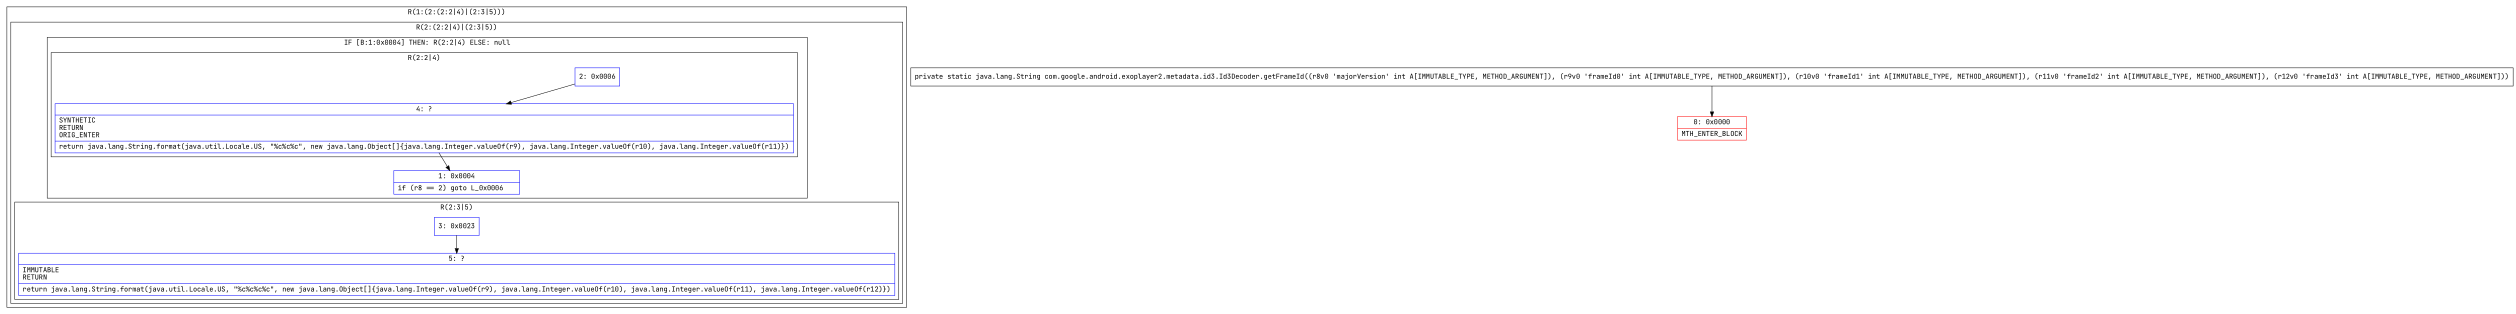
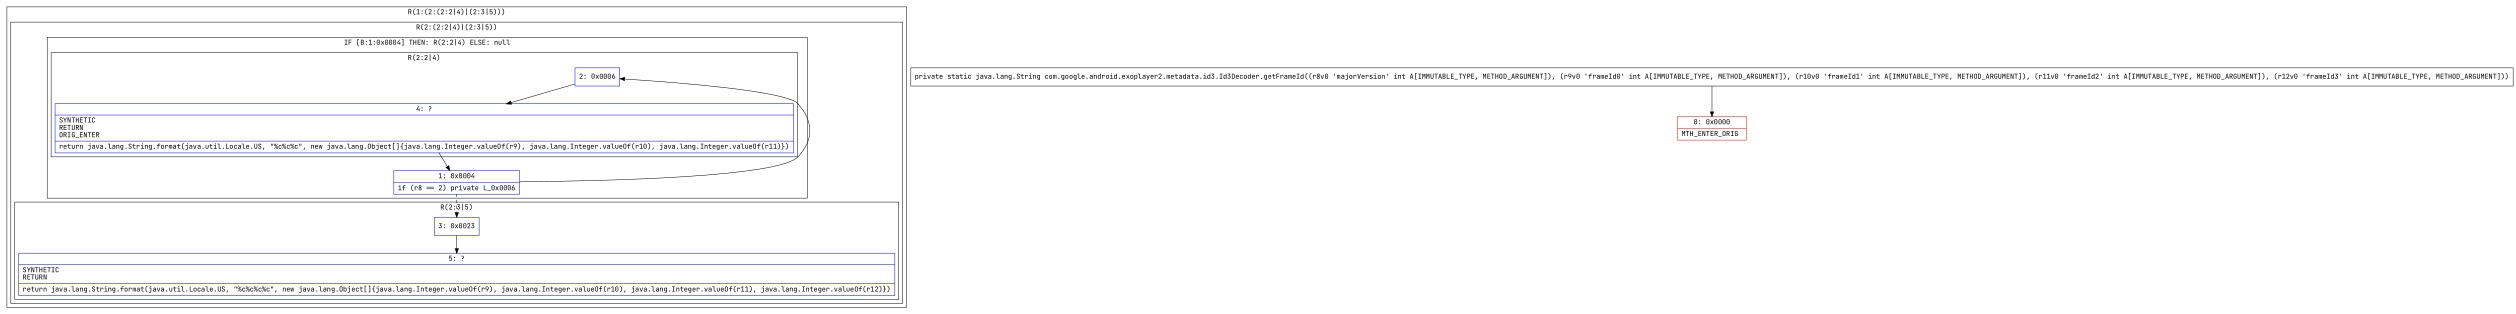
(1712, 134) -> (1710, 134)
none -> (777, 165)
(451, 188) -> (457, 188)
none -> (457, 205)
(41, 270) -> (41, 270)
